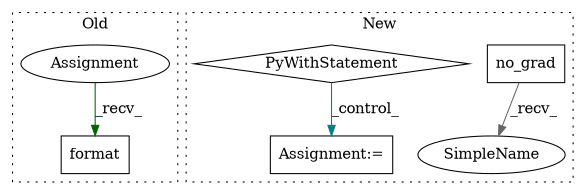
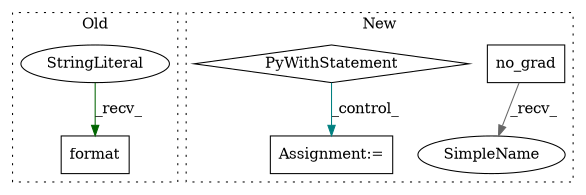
(95, 64) -> (95, 64)
